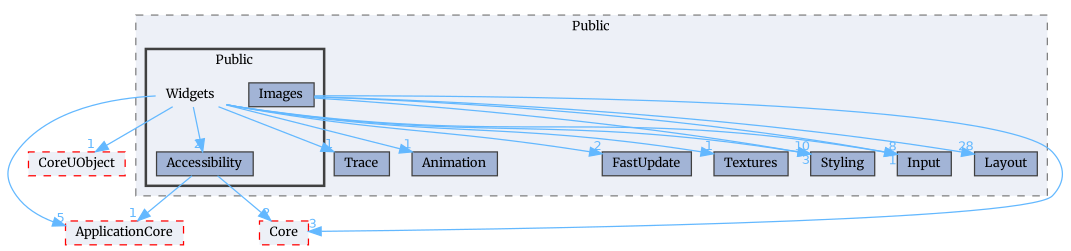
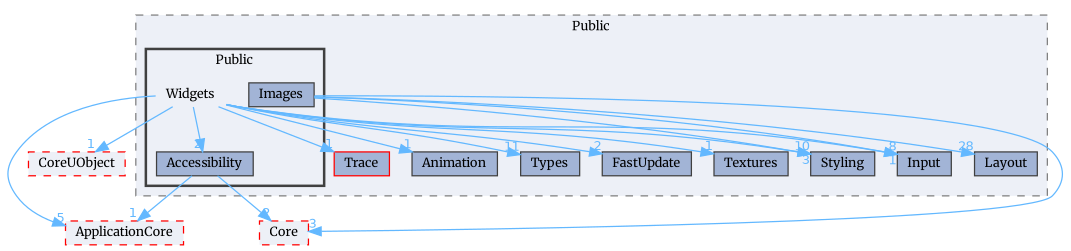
(362, 164) -> (362, 164)
none -> (550, 164)
